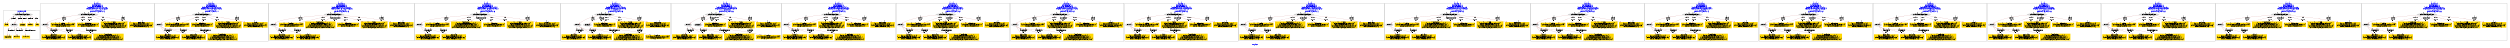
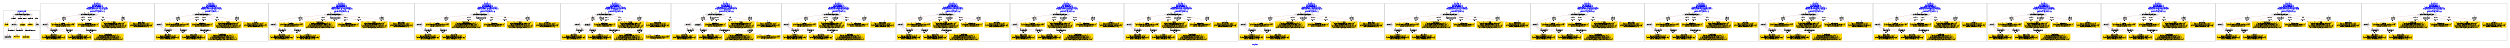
(37, 25) -> (37, 25)
(8, 37) -> (8, 37)
(26, 37) -> (26, 37)
